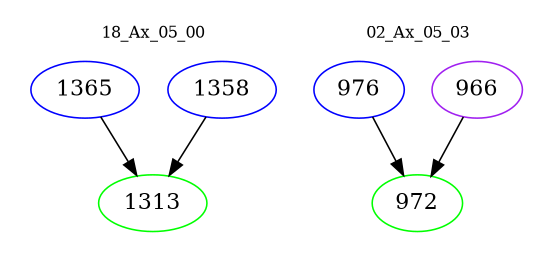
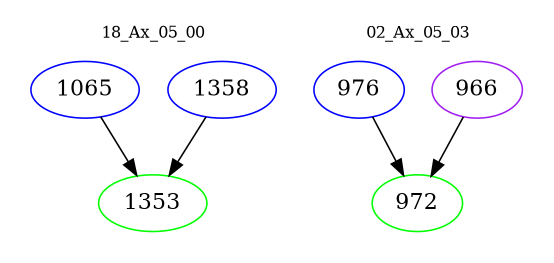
(85, 90) -> (85, 90)
(153, 203) -> (153, 203)
